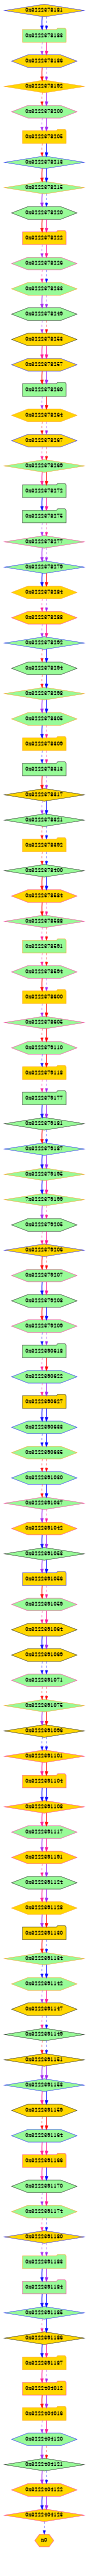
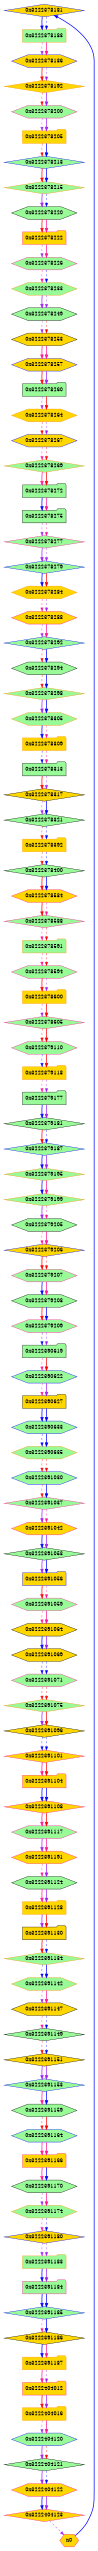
(44, 1200) -> (44, 1200)
none -> (94, 1271)
(44, 1351) -> (44, 1351)
(44, 1908) -> (44, 1908)
(44, 2110) -> (44, 2110)
(44, 2526) -> (55, 2527)
